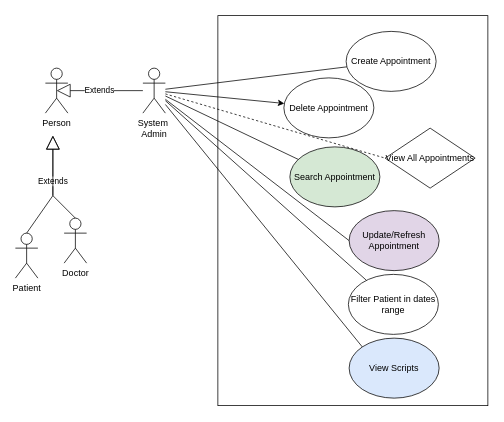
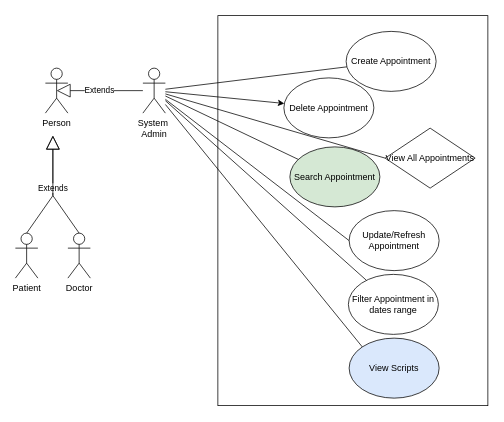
(275, 126) -> (275, 126)
(75, 240) -> (79, 255)
(394, 240) -> (394, 240)
(393, 304) -> (393, 304)
